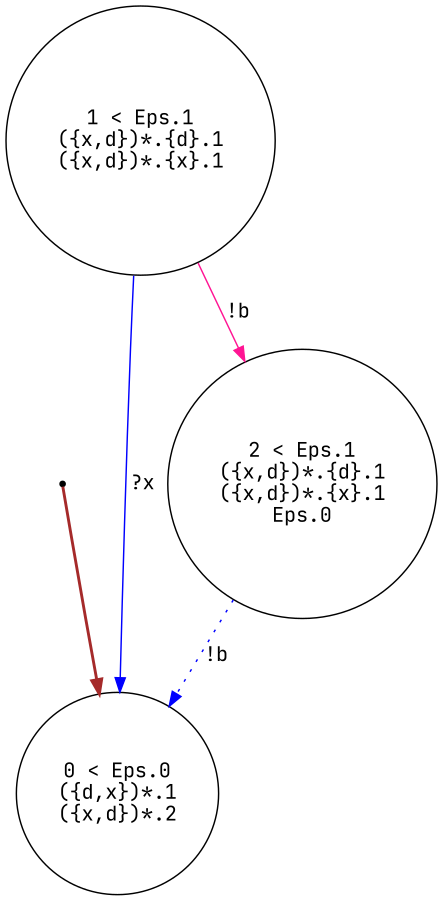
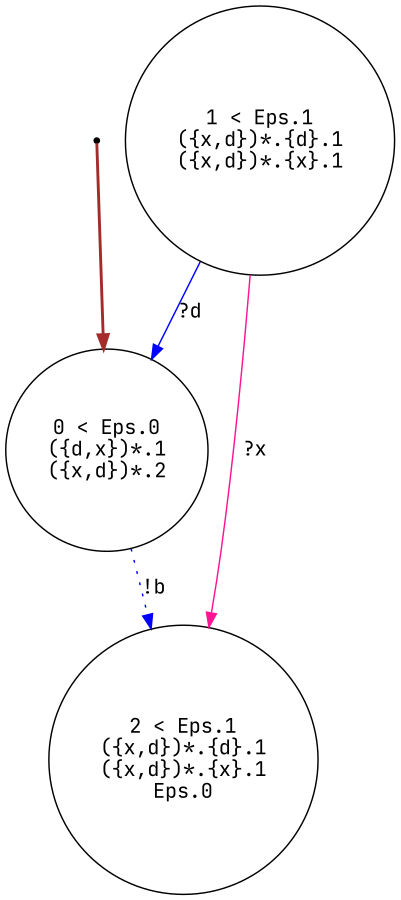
(238, 312) -> (255, 450)
(143, 484) -> (190, 312)
(205, 647) -> (139, 581)
